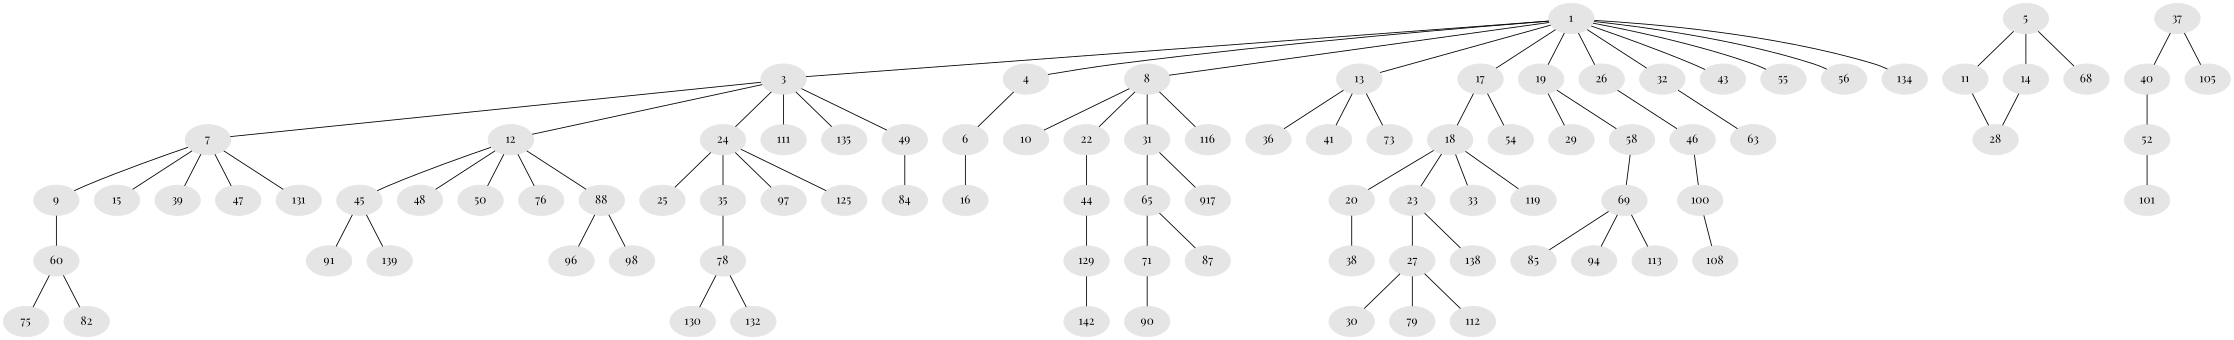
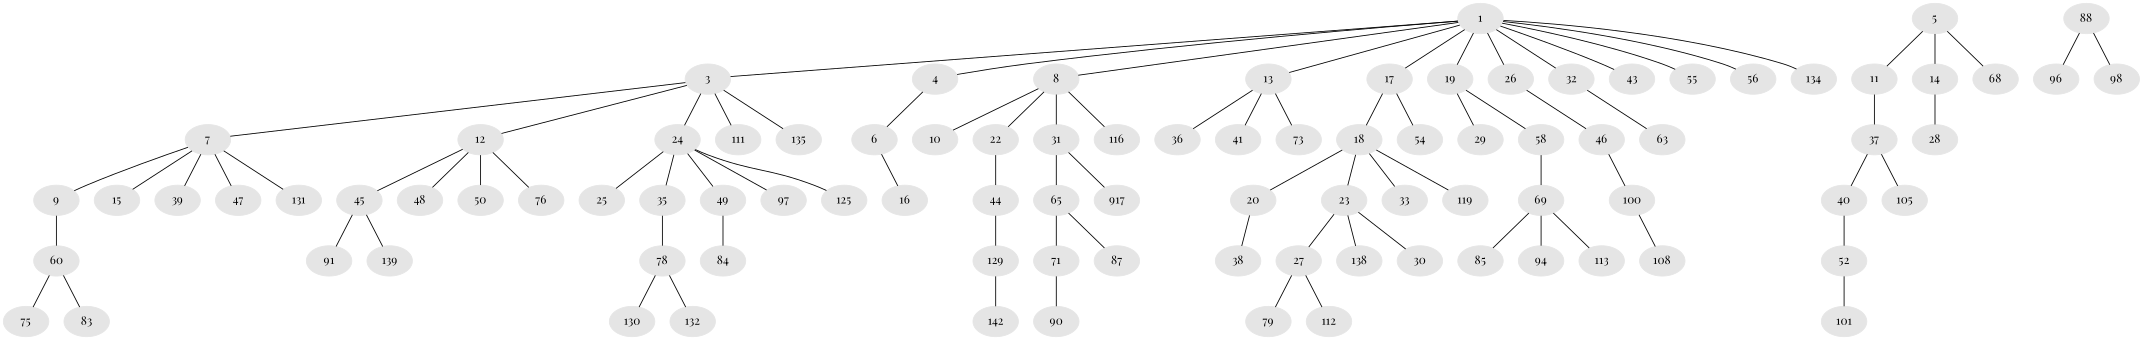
(844, 109) -> (700, 170)
(1980, 109) -> (1874, 110)
(556, 170) -> none
(1382, 291) -> (1382, 231)
(87, 322) -> (87, 322)
